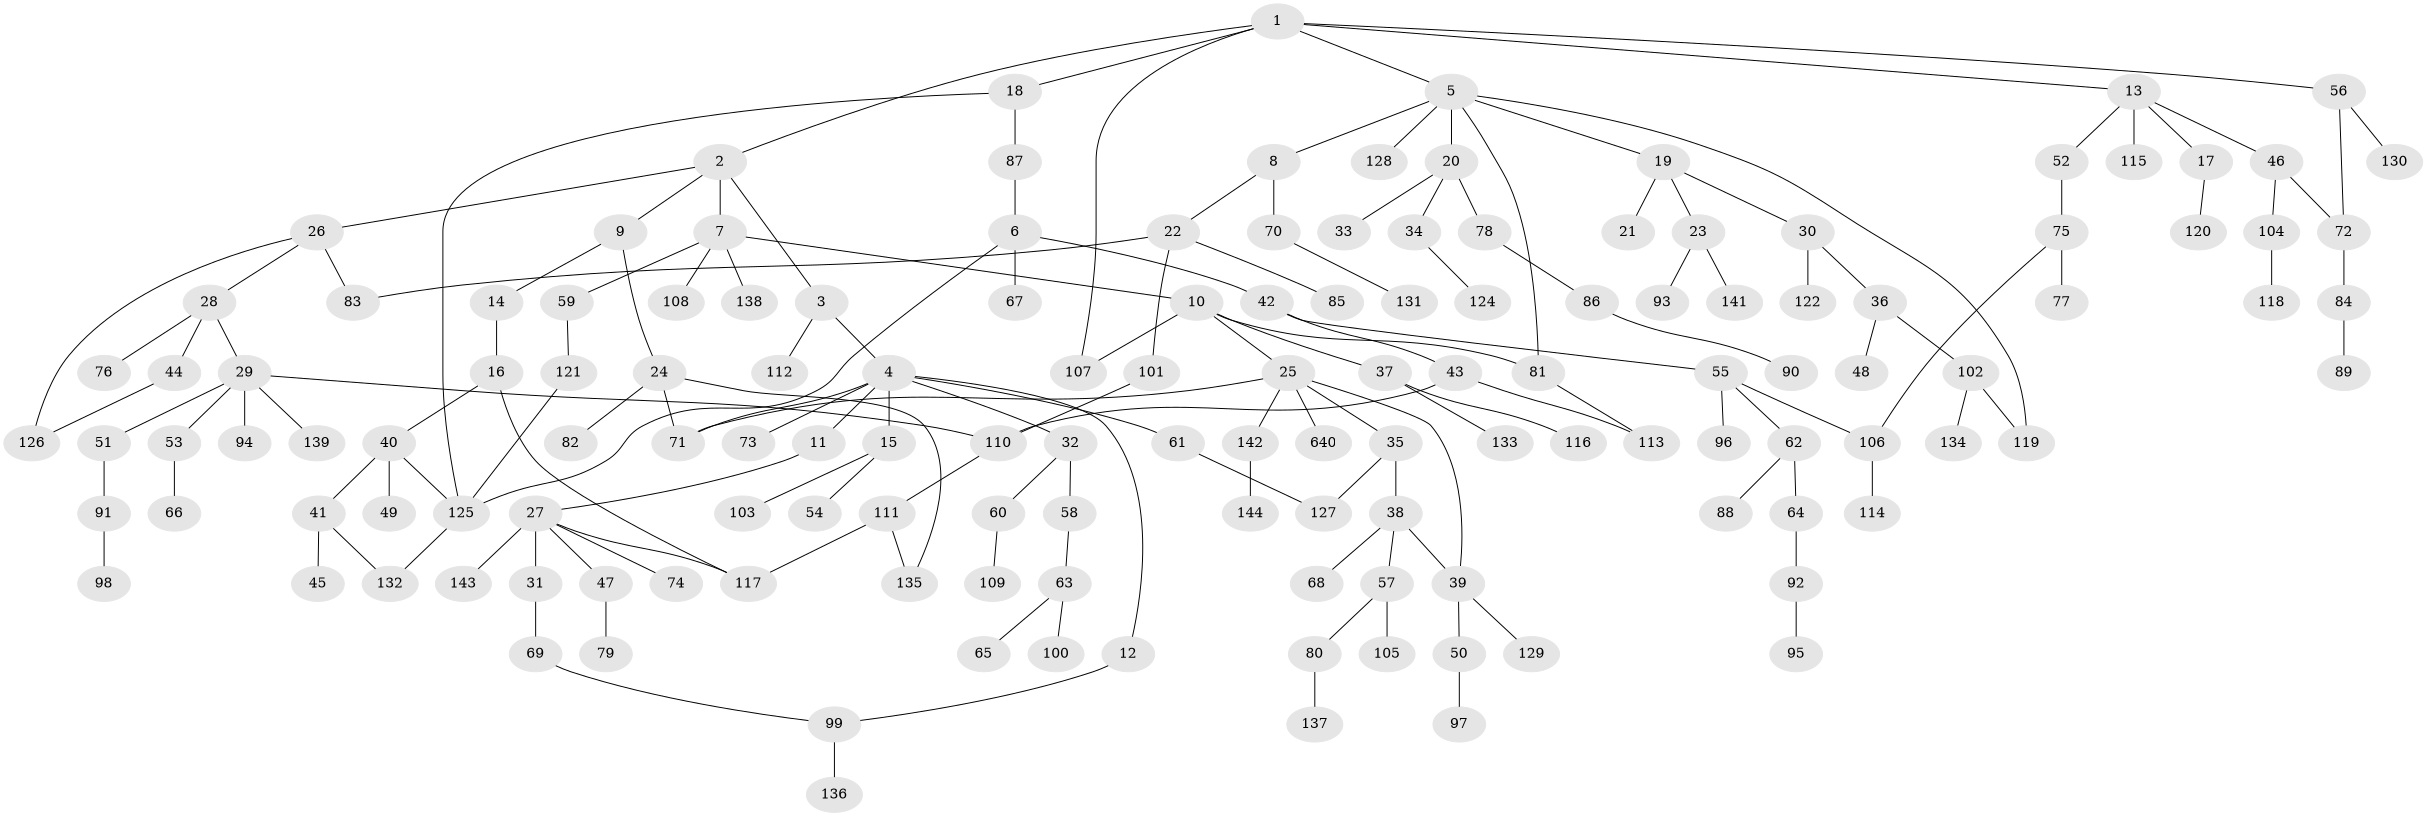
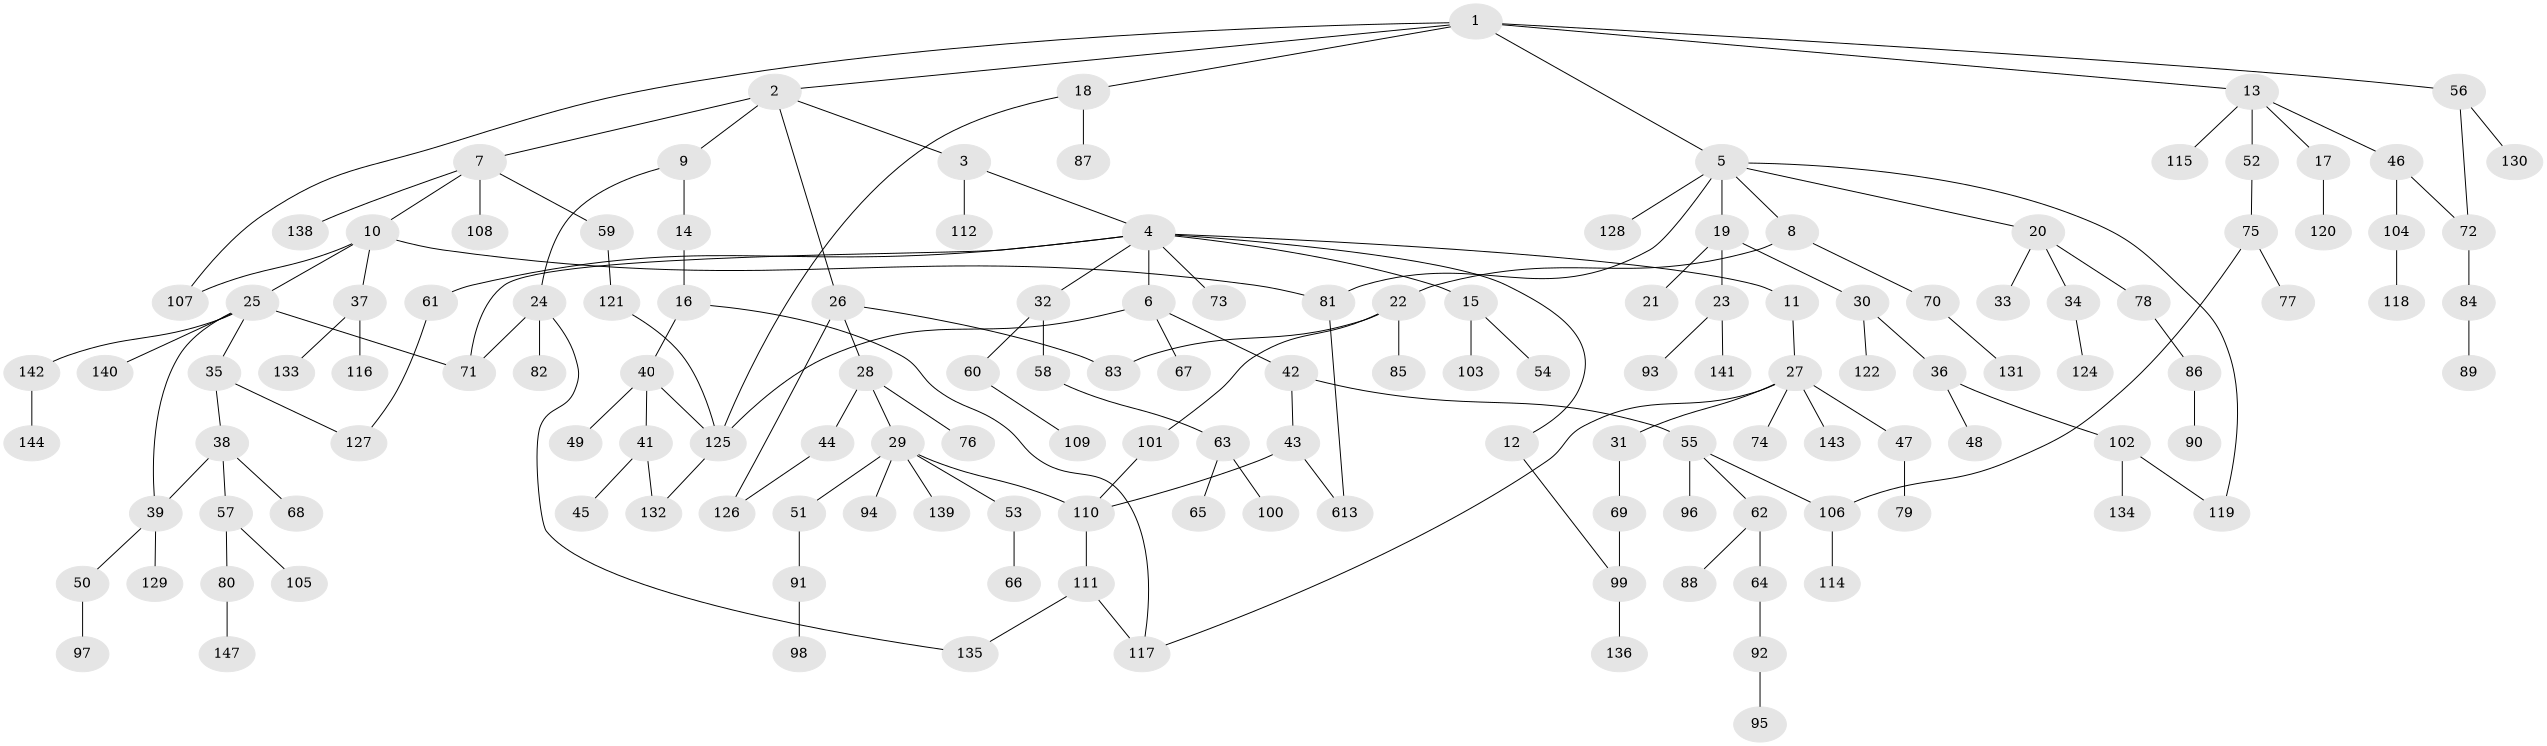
(1015, 197) -> (1149, 268)
(1324, 443) -> (105, 373)
(1652, 443) -> (1345, 514)
(1315, 724) -> (227, 654)
